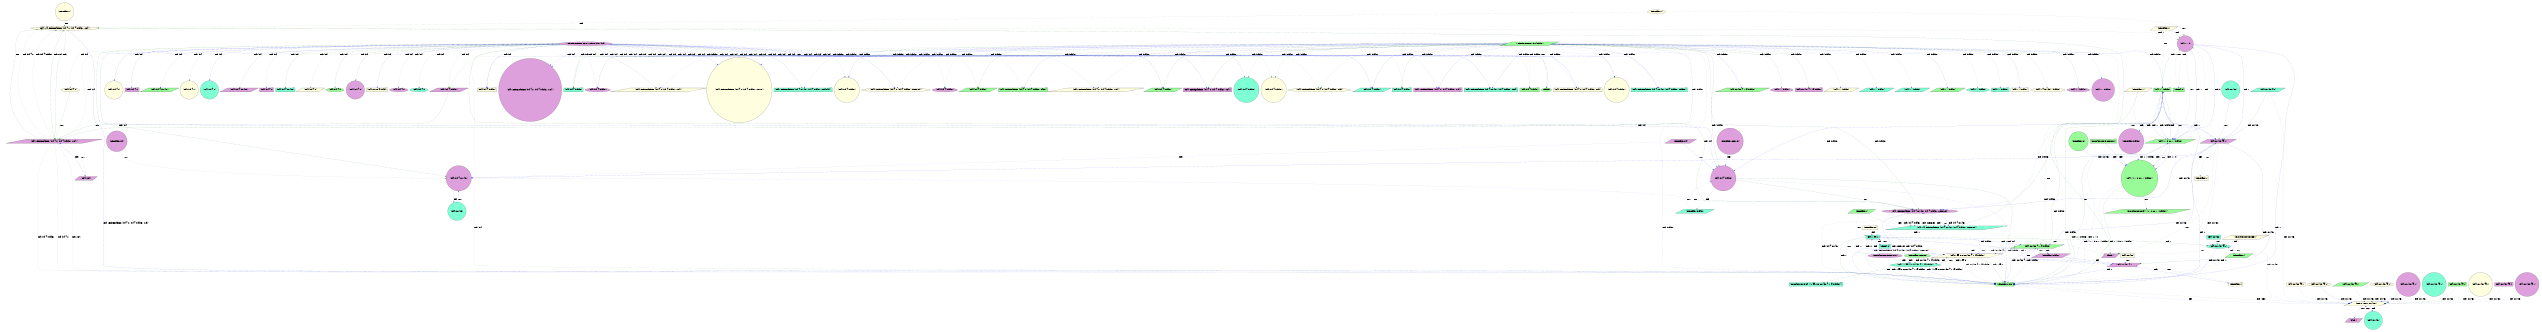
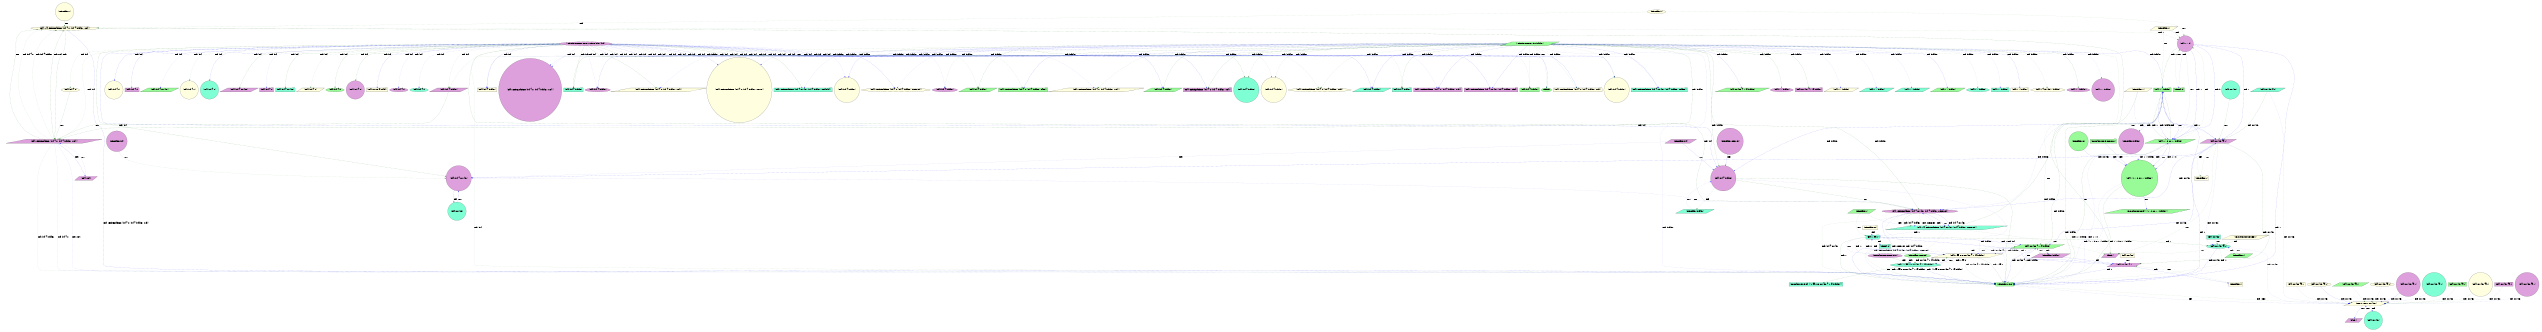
(1530, 44) -> (1530, 44)
(1491, 90) -> (1491, 90)
(1883, 242) -> none
